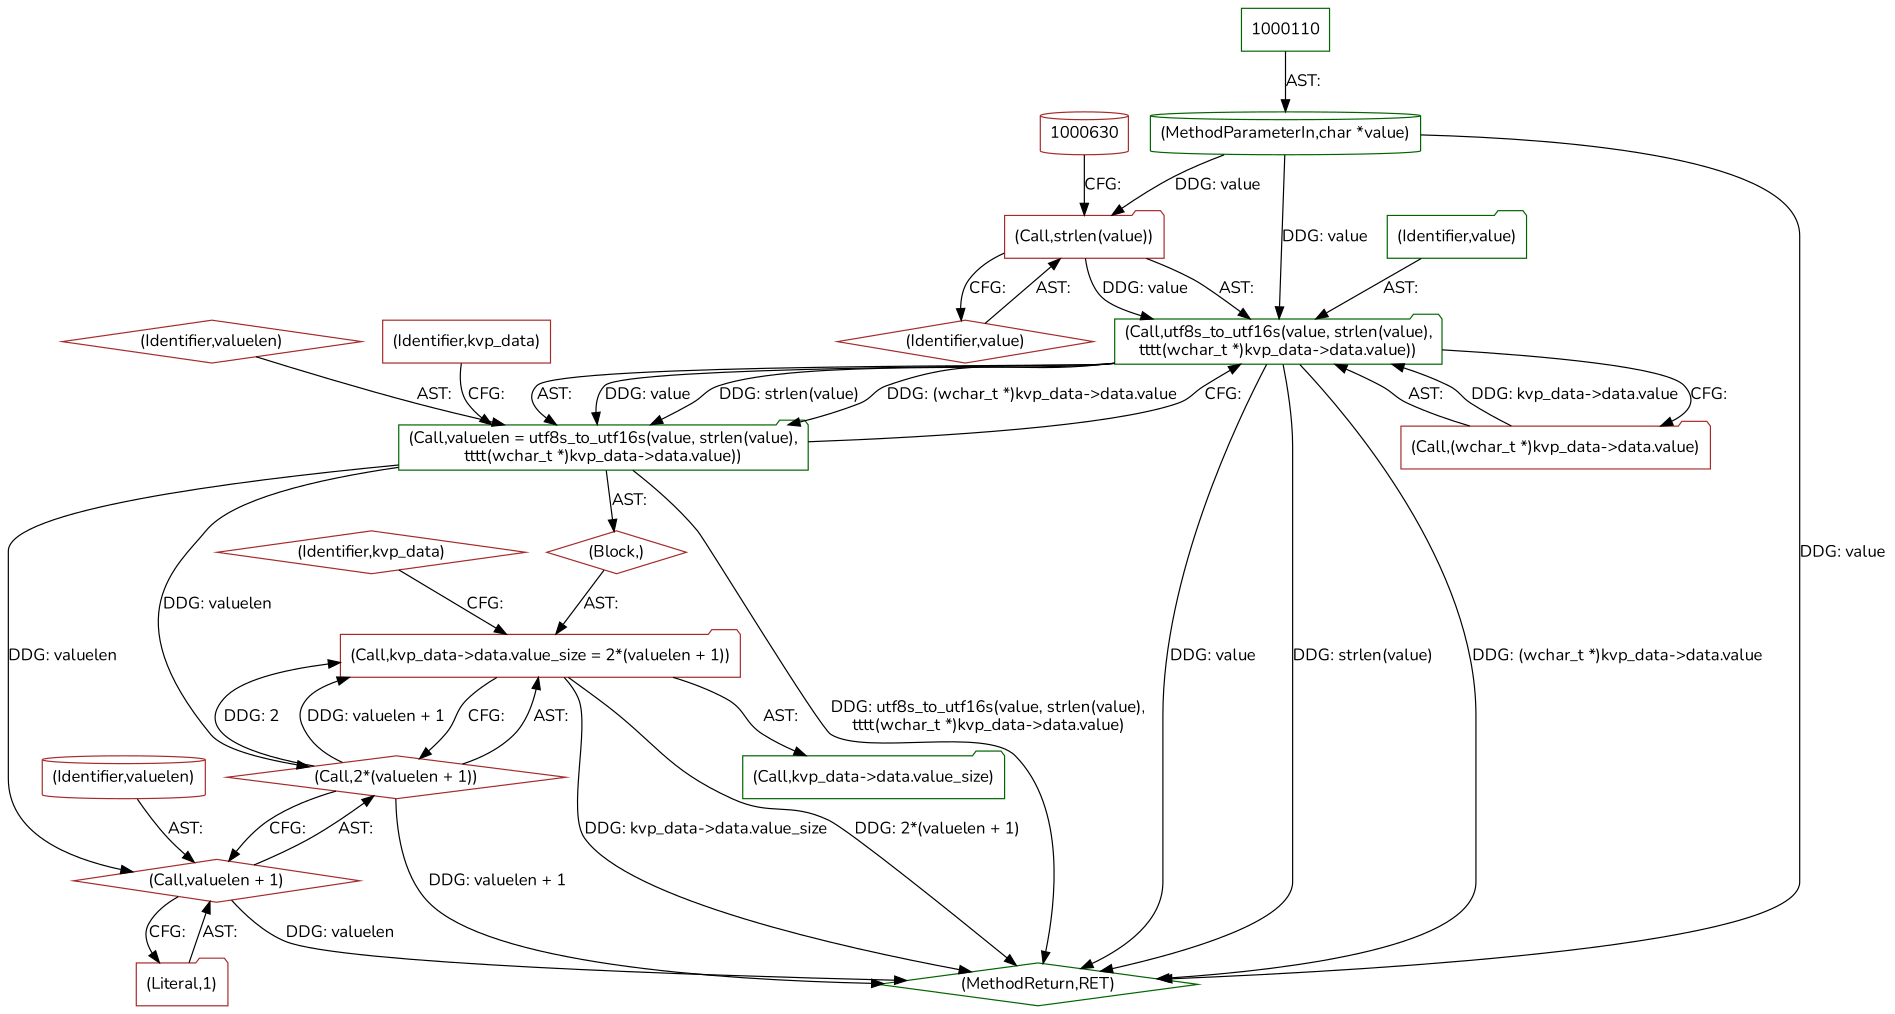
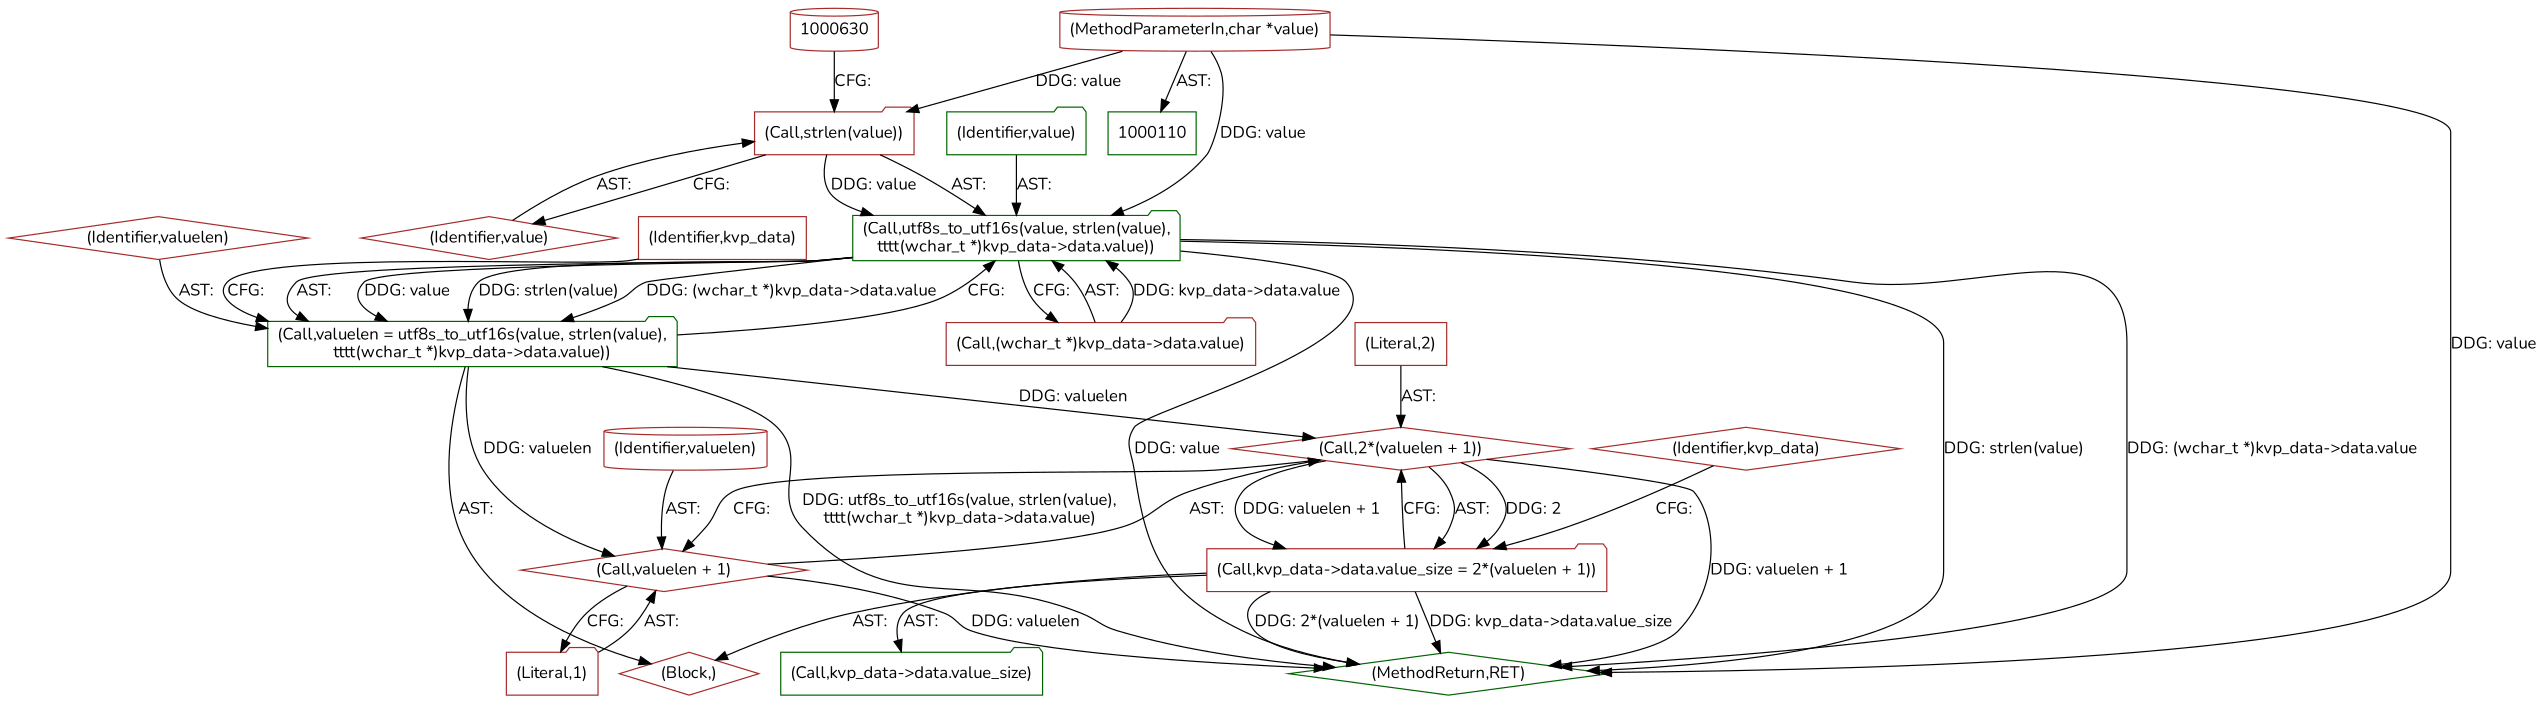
(1286, 76) -> (1176, 76)
(1286, 133) -> (1195, 30)
none -> (1401, 344)
(584, 597) -> (890, 605)
